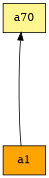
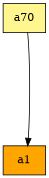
(19, 93) -> (30, 85)
